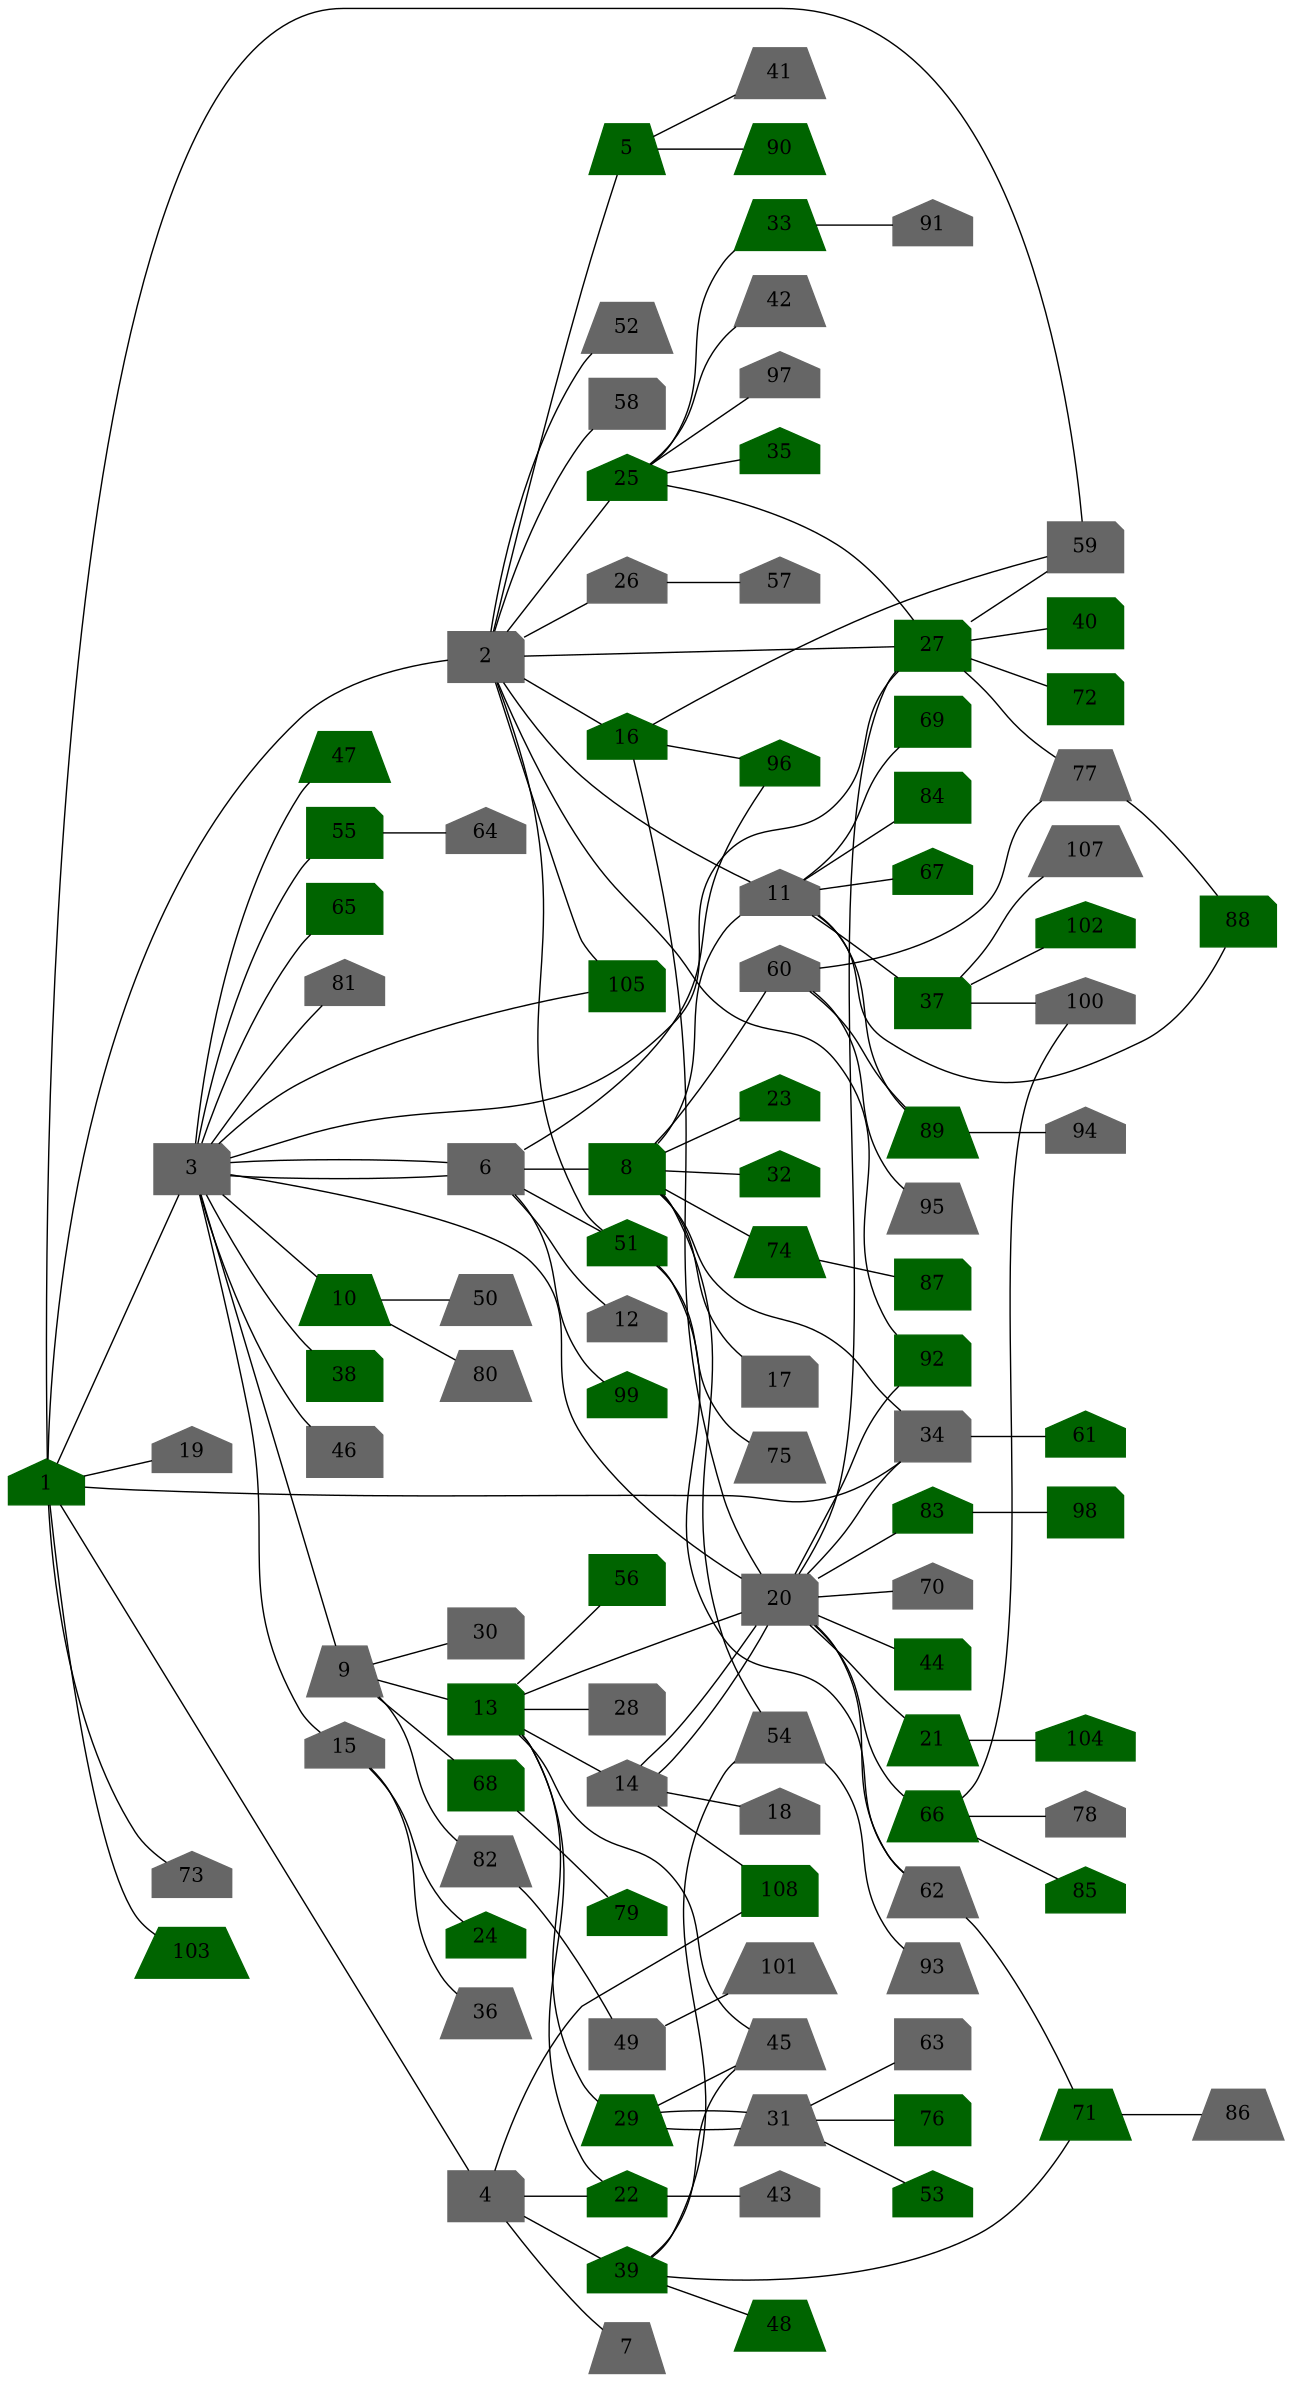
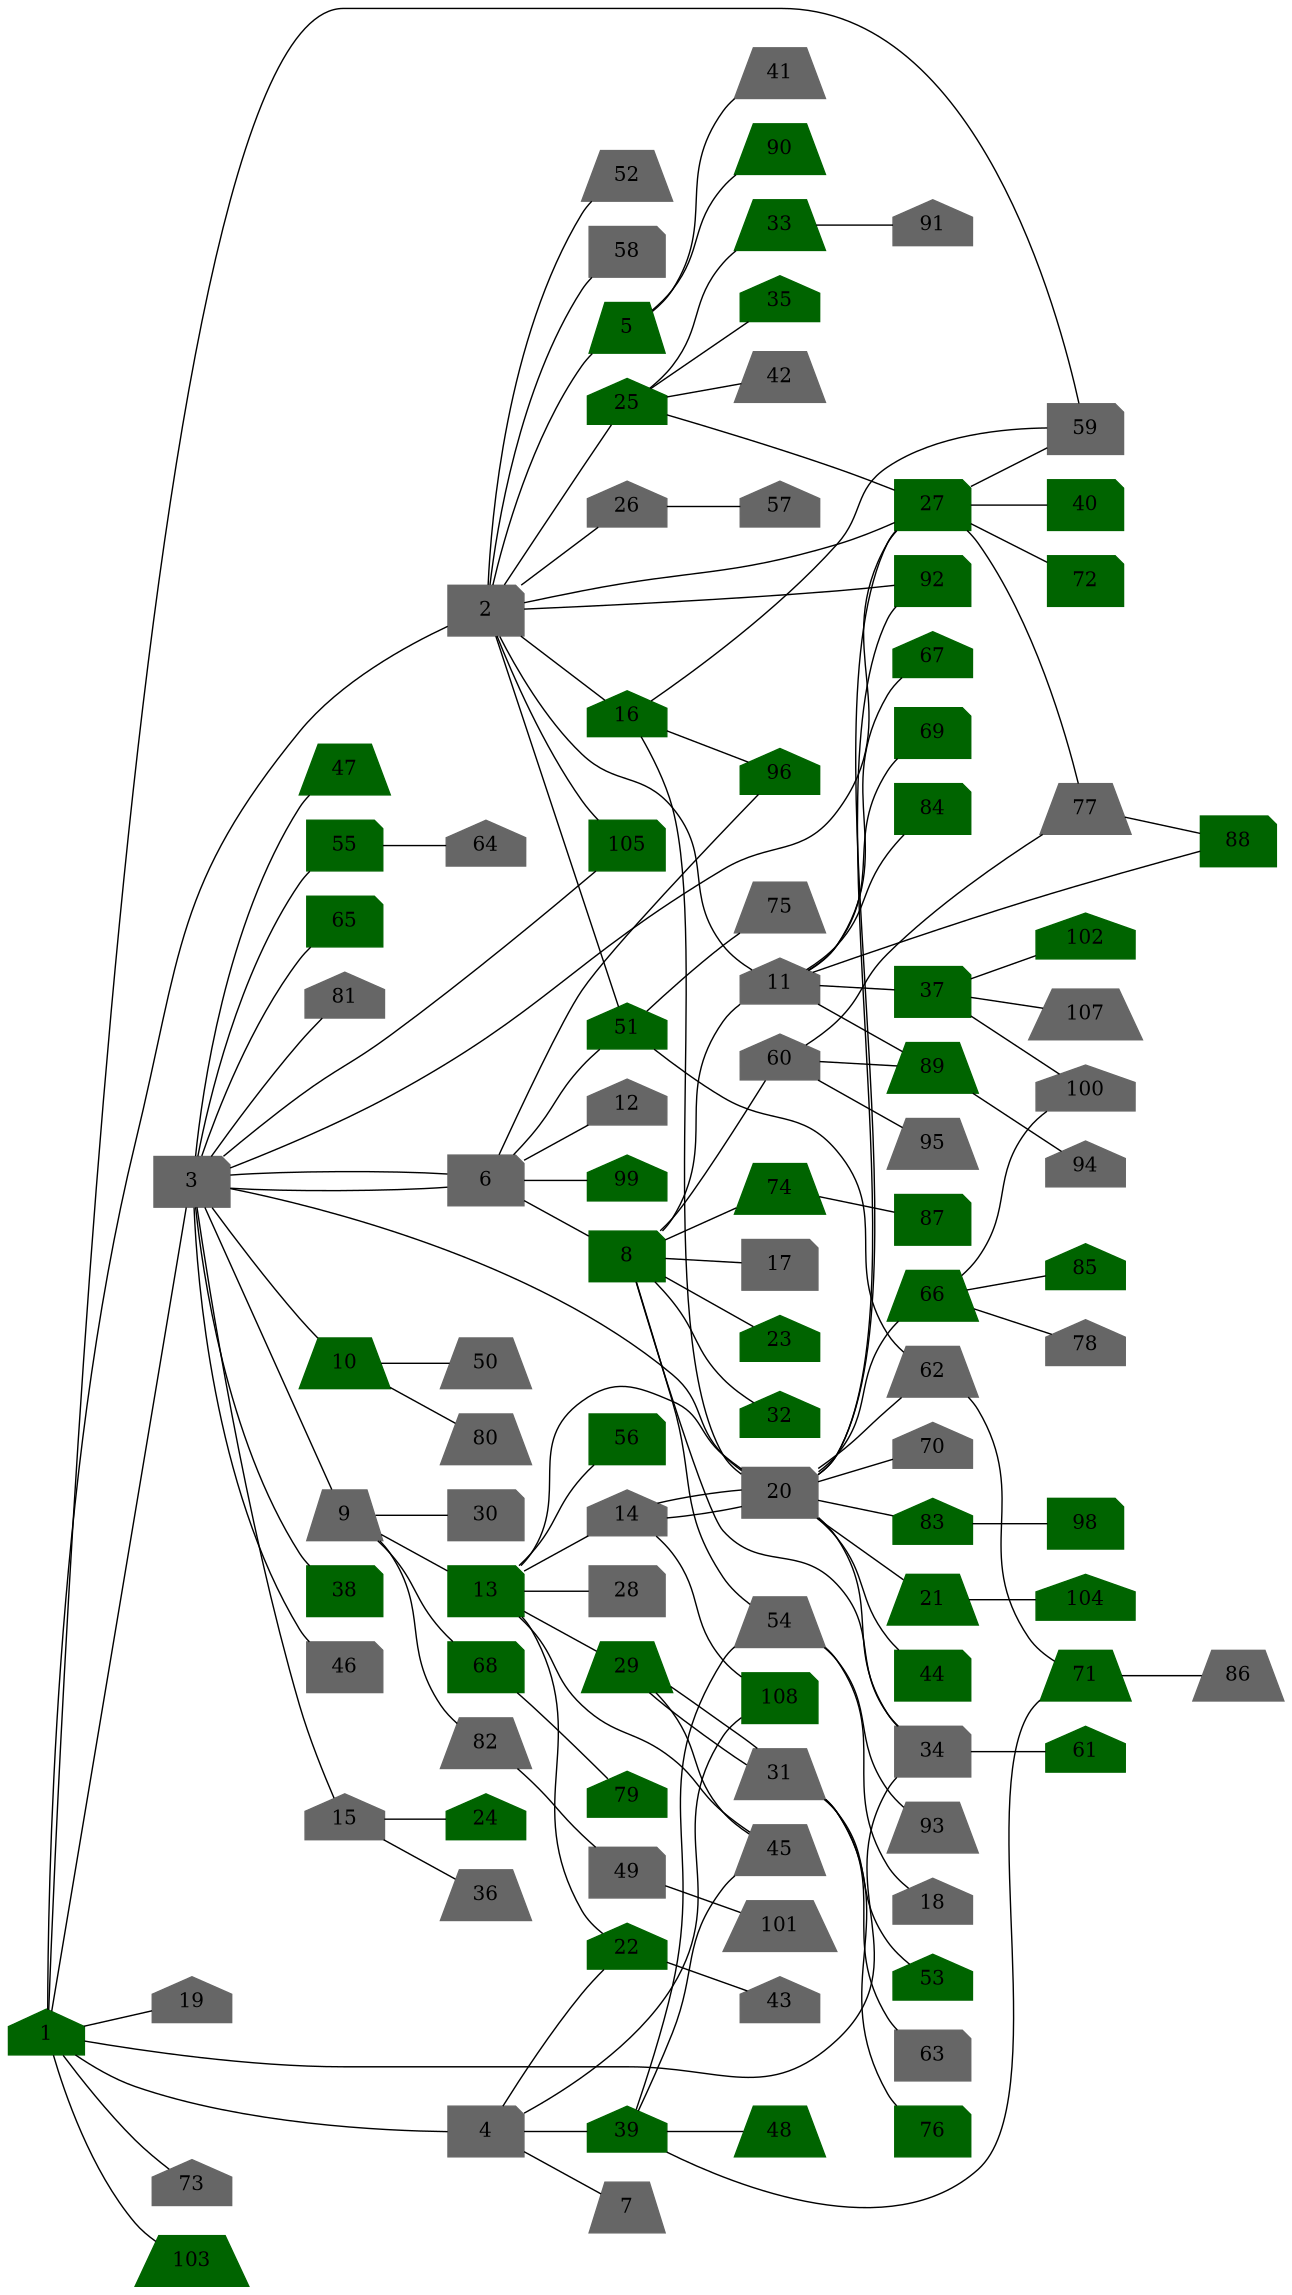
(780, 377) -> none
(702, 1799) -> (864, 1769)
